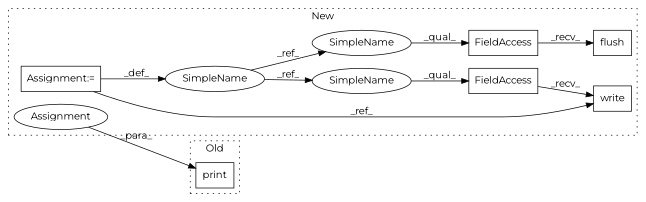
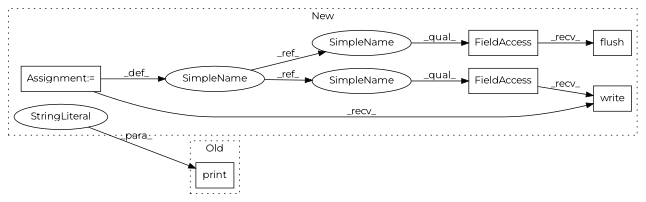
(362, 112) -> (362, 112)
(61, 117) -> (61, 117)
